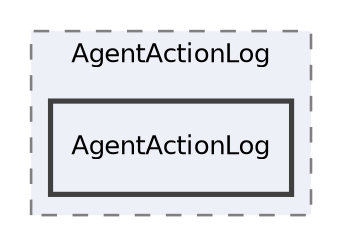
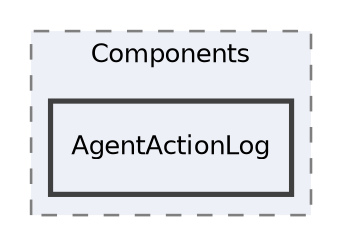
(171, 56) -> (171, 56)
